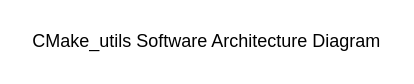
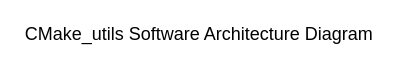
(207, 42) -> (199, 34)
